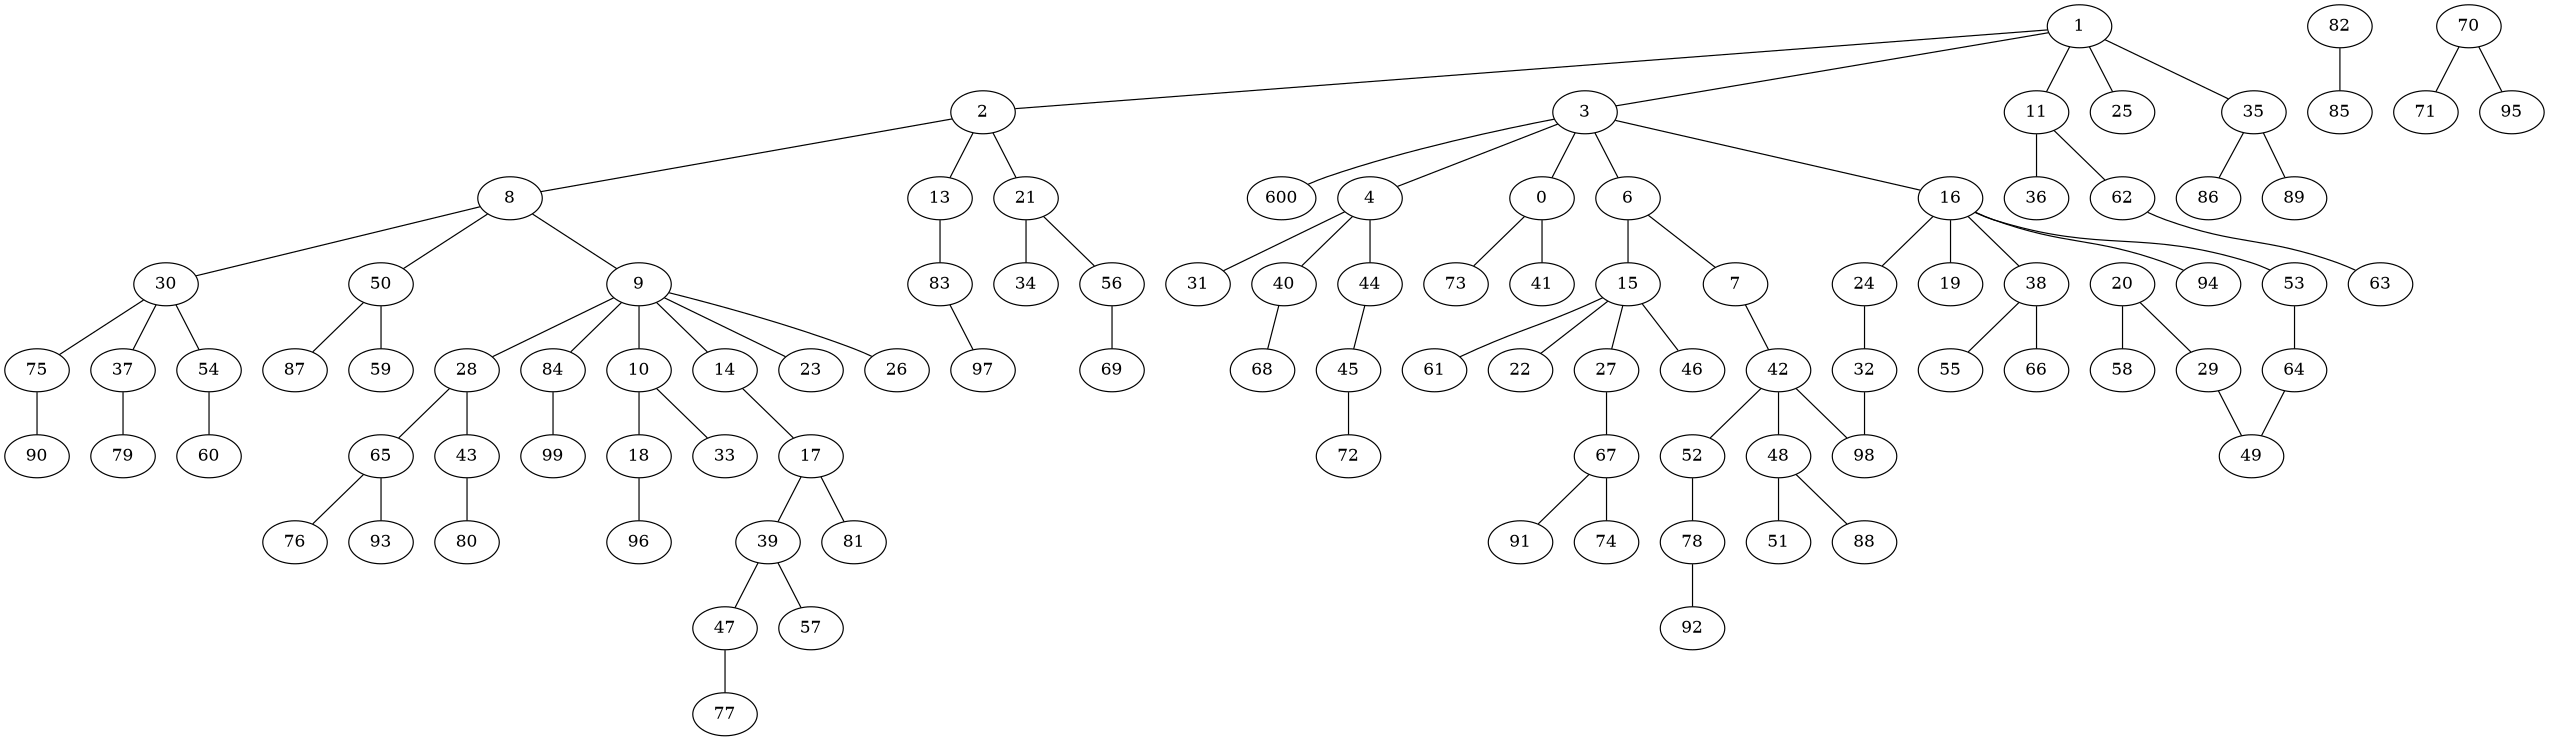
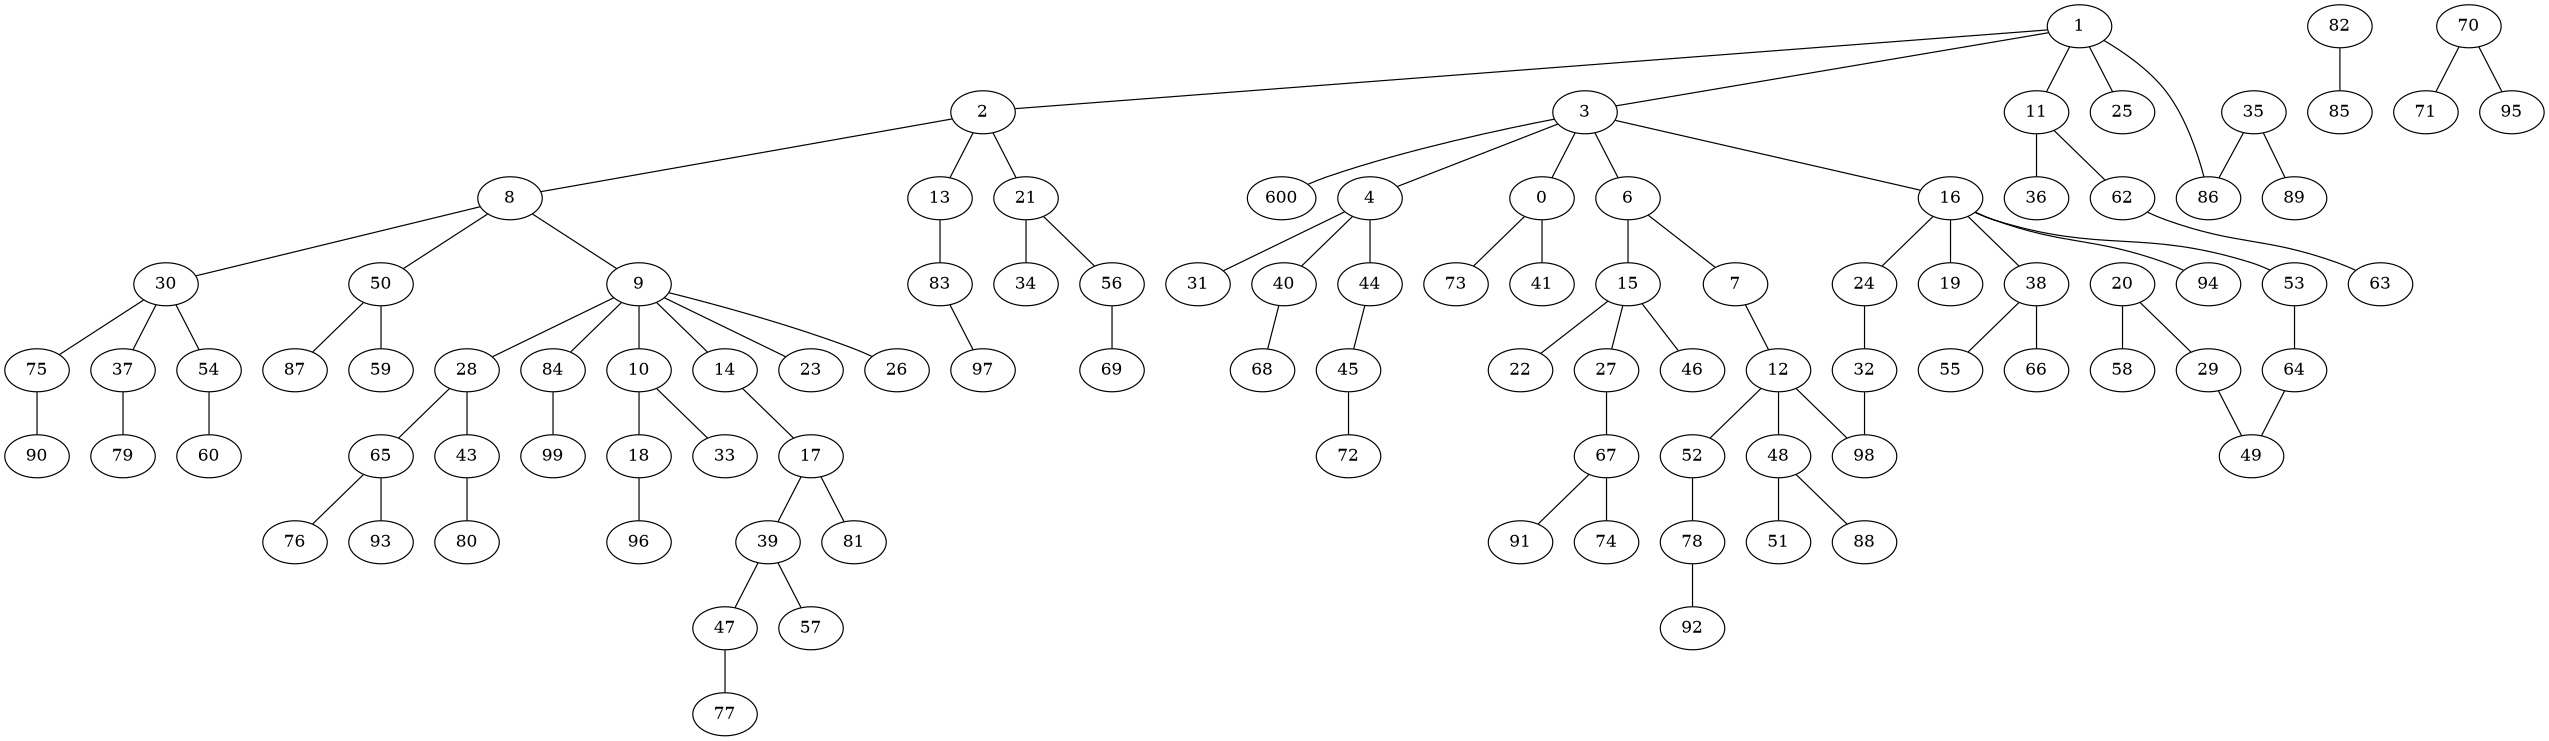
(2167, 69) -> (2170, 97)
(1435, 370) -> none
(1779, 370) -> (1779, 370)
